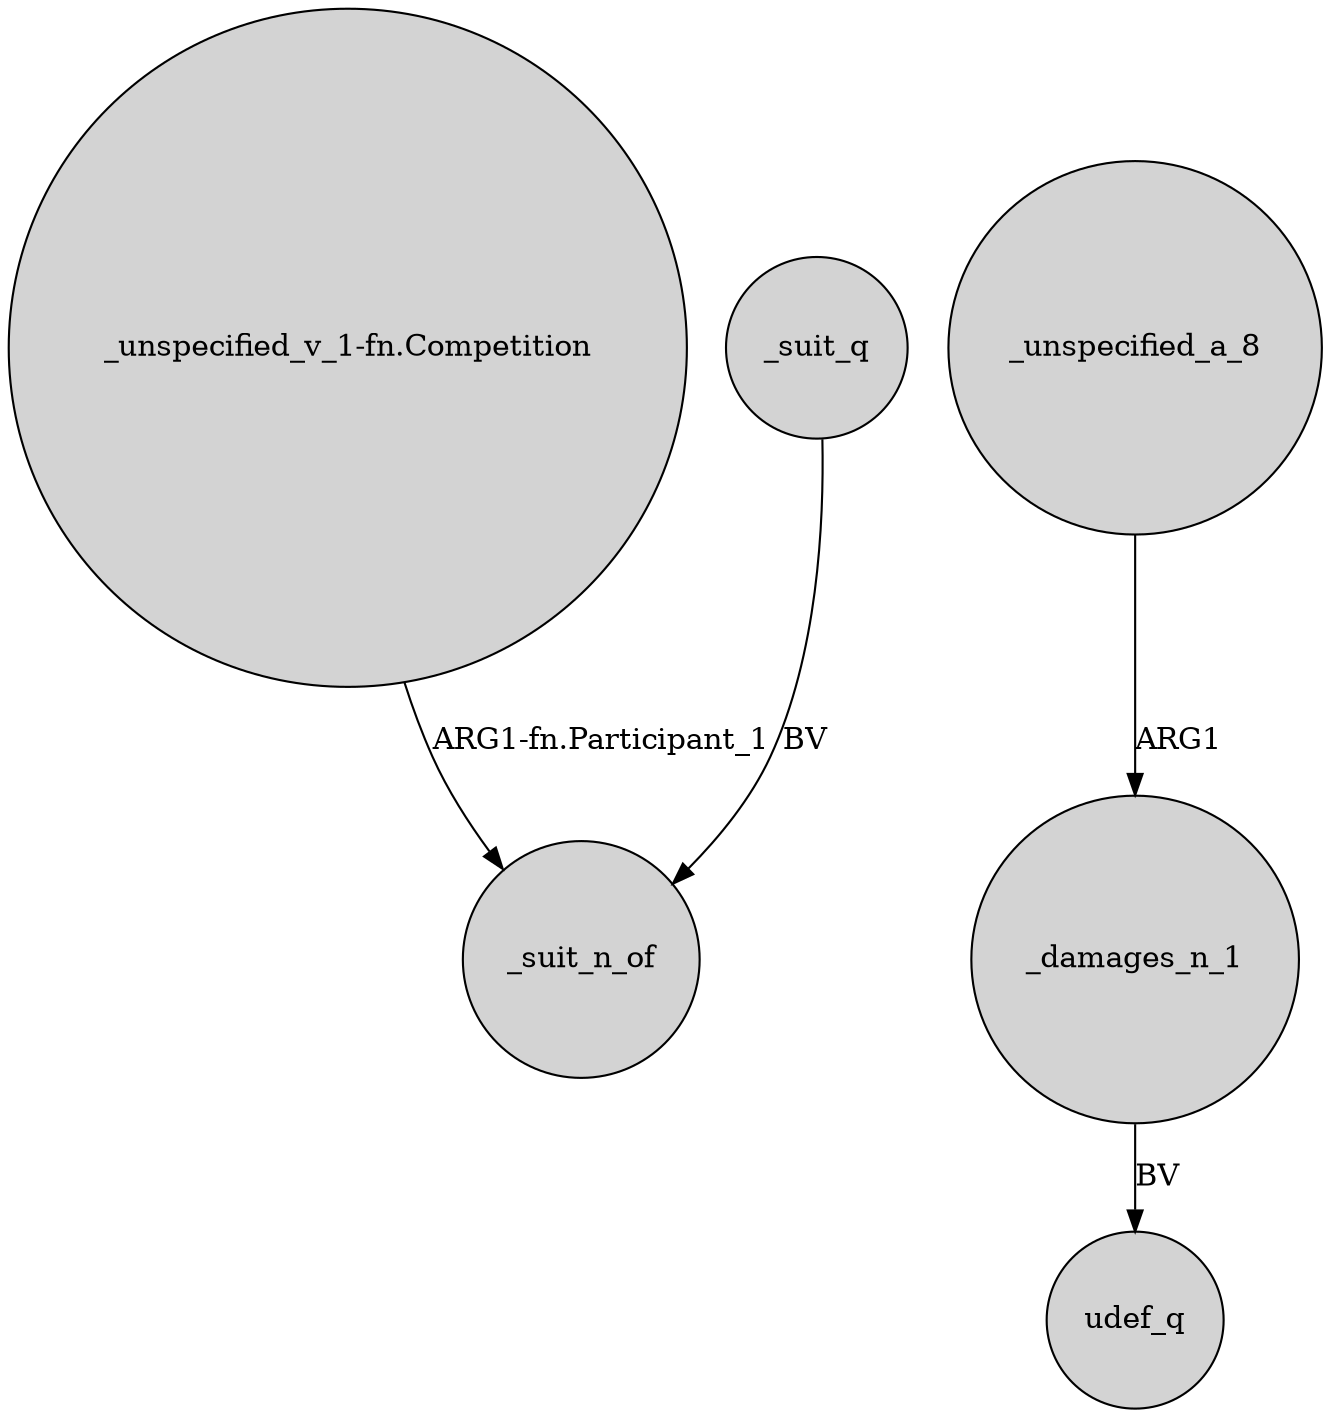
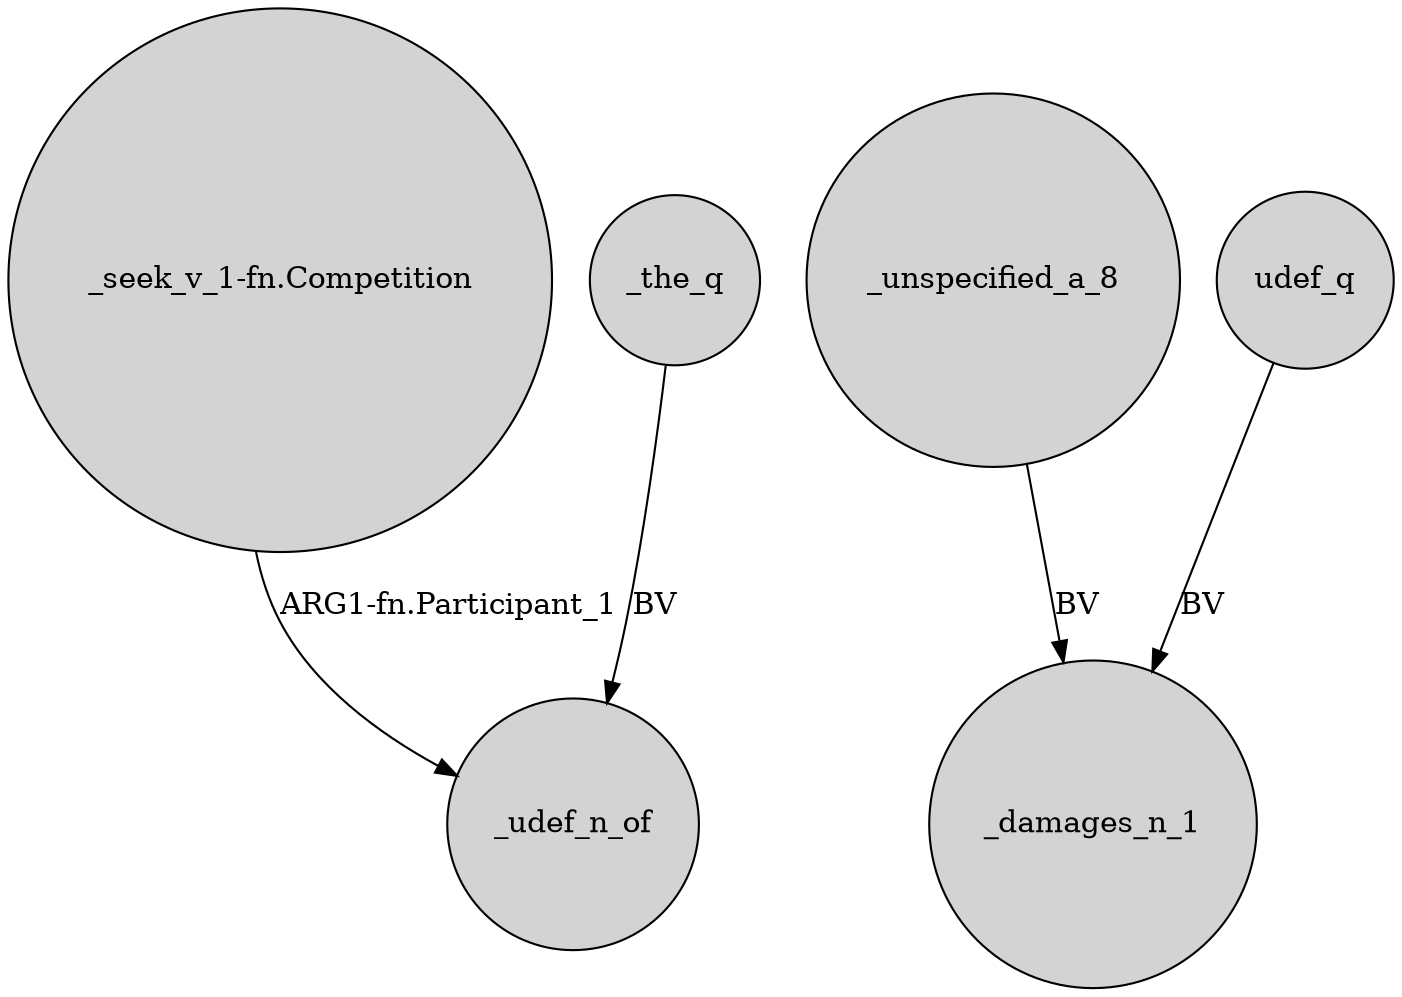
(348, 348) -> (280, 280)
(817, 348) -> (675, 280)
(1179, 741) -> (1077, 606)
(581, 959) -> (573, 824)
(1135, 1167) -> (1217, 507)
